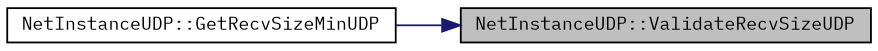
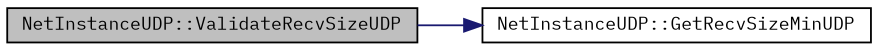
(419, 25) -> (441, 25)
